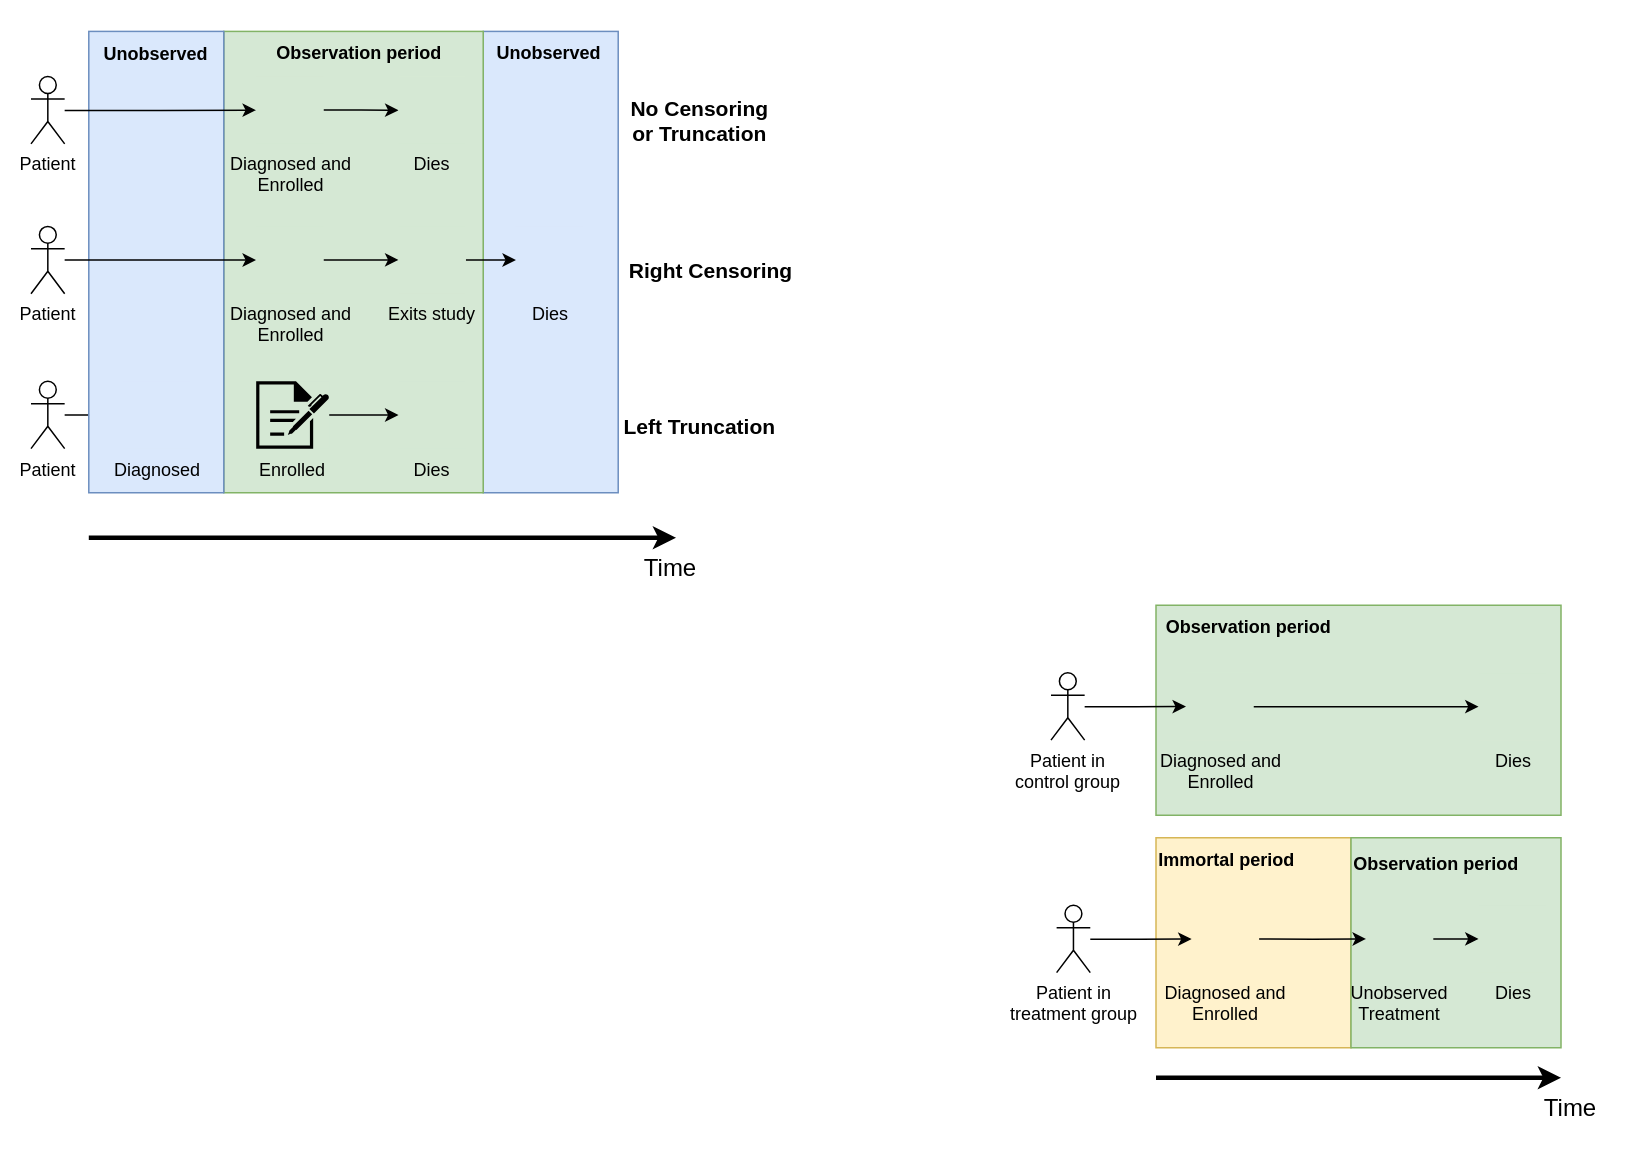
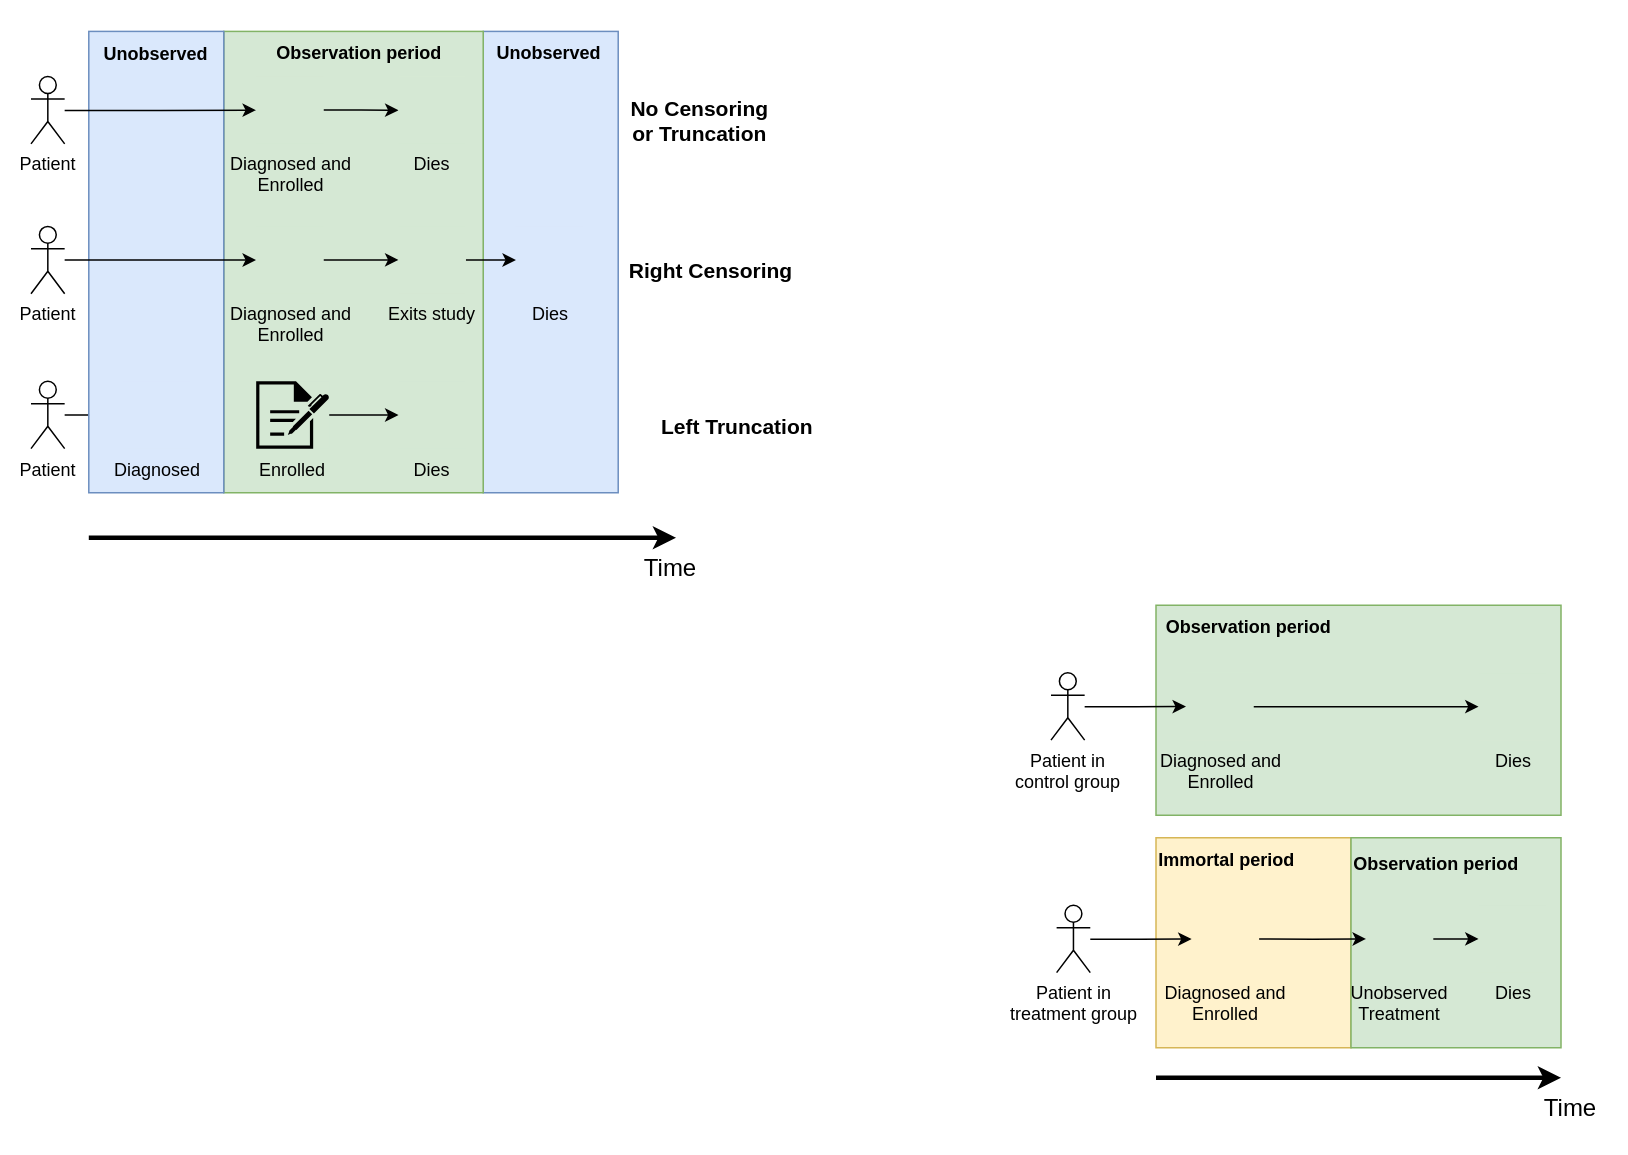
(700, 426) -> (738, 426)
